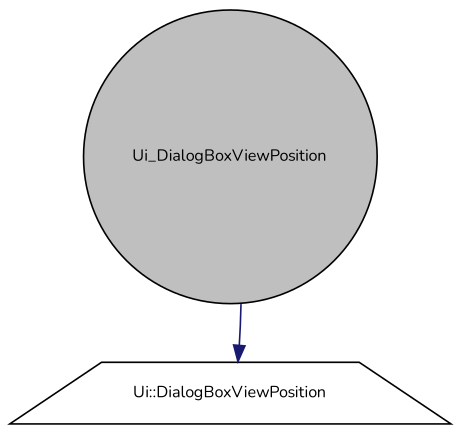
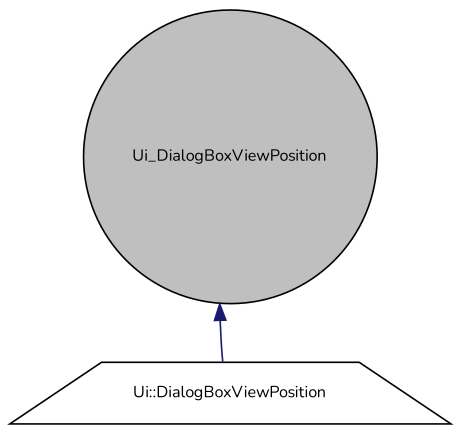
(240, 325) -> (221, 341)
